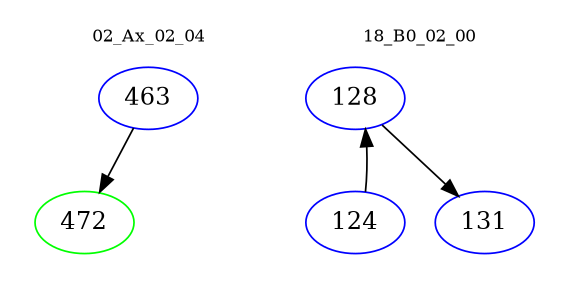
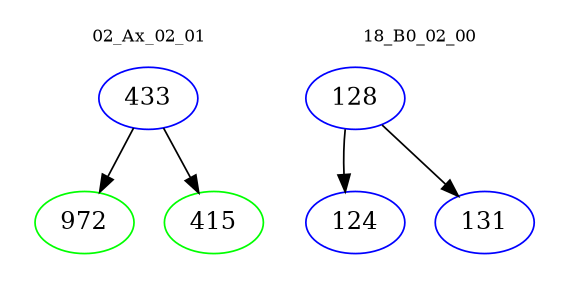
(149, 37) -> (149, 37)
(148, 98) -> (148, 98)
(367, 169) -> (344, 152)
(85, 223) -> (85, 223)
none -> (214, 223)
